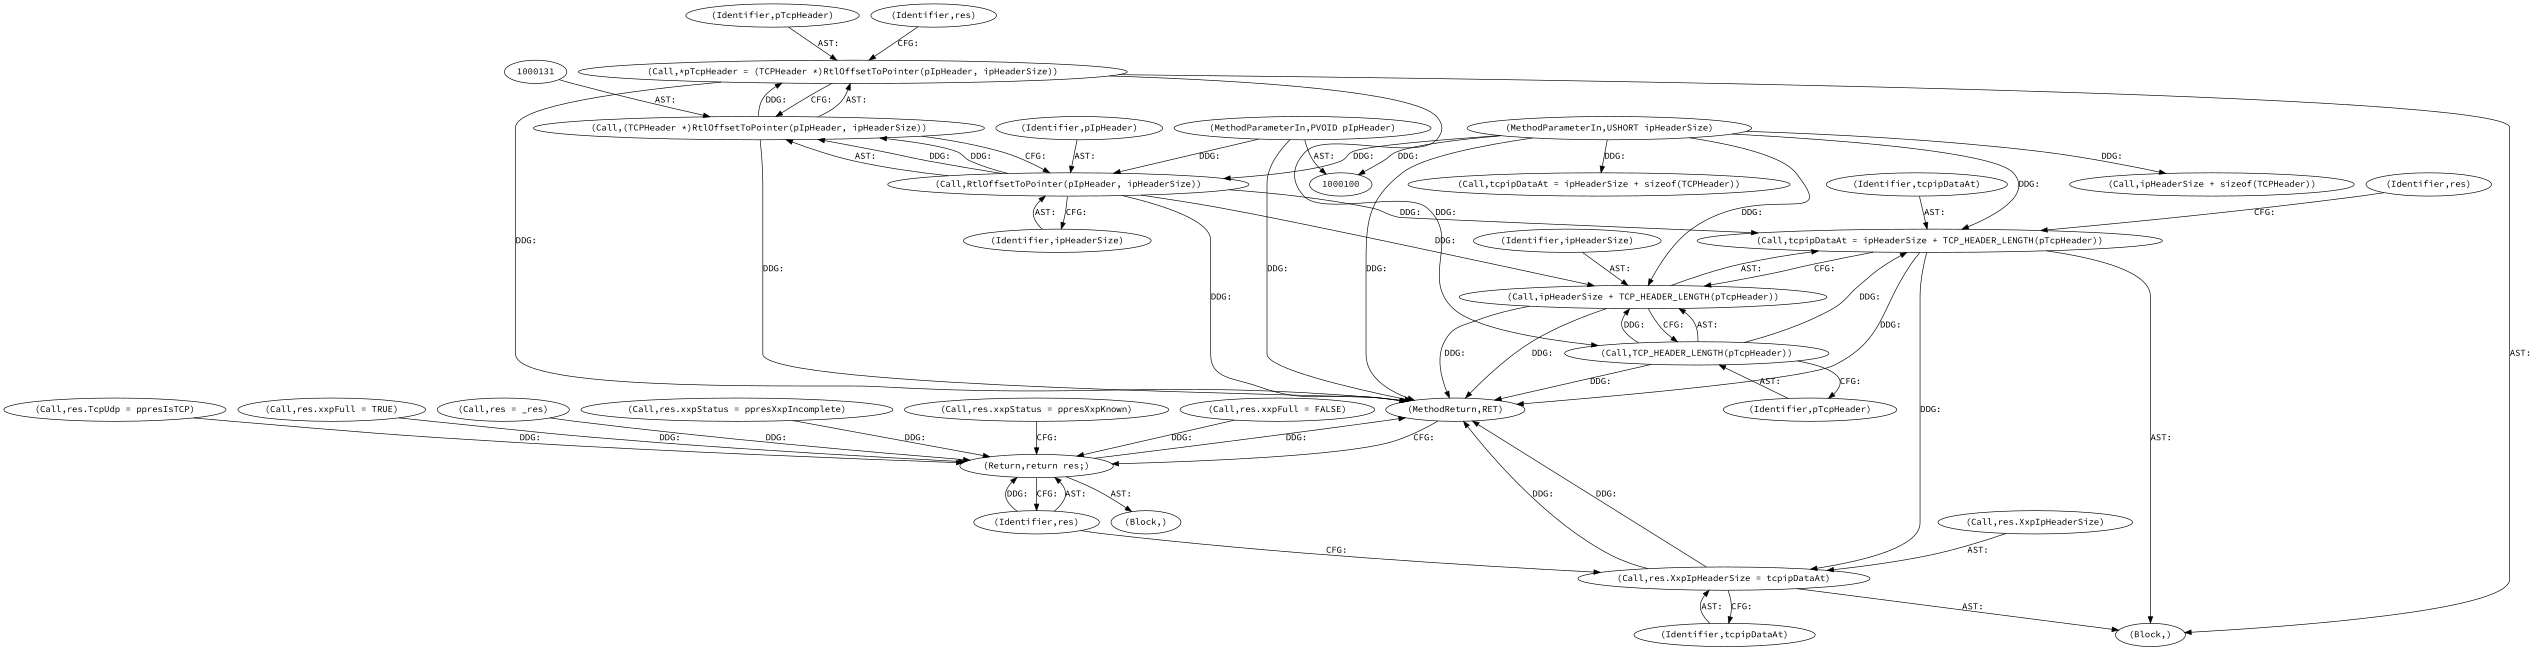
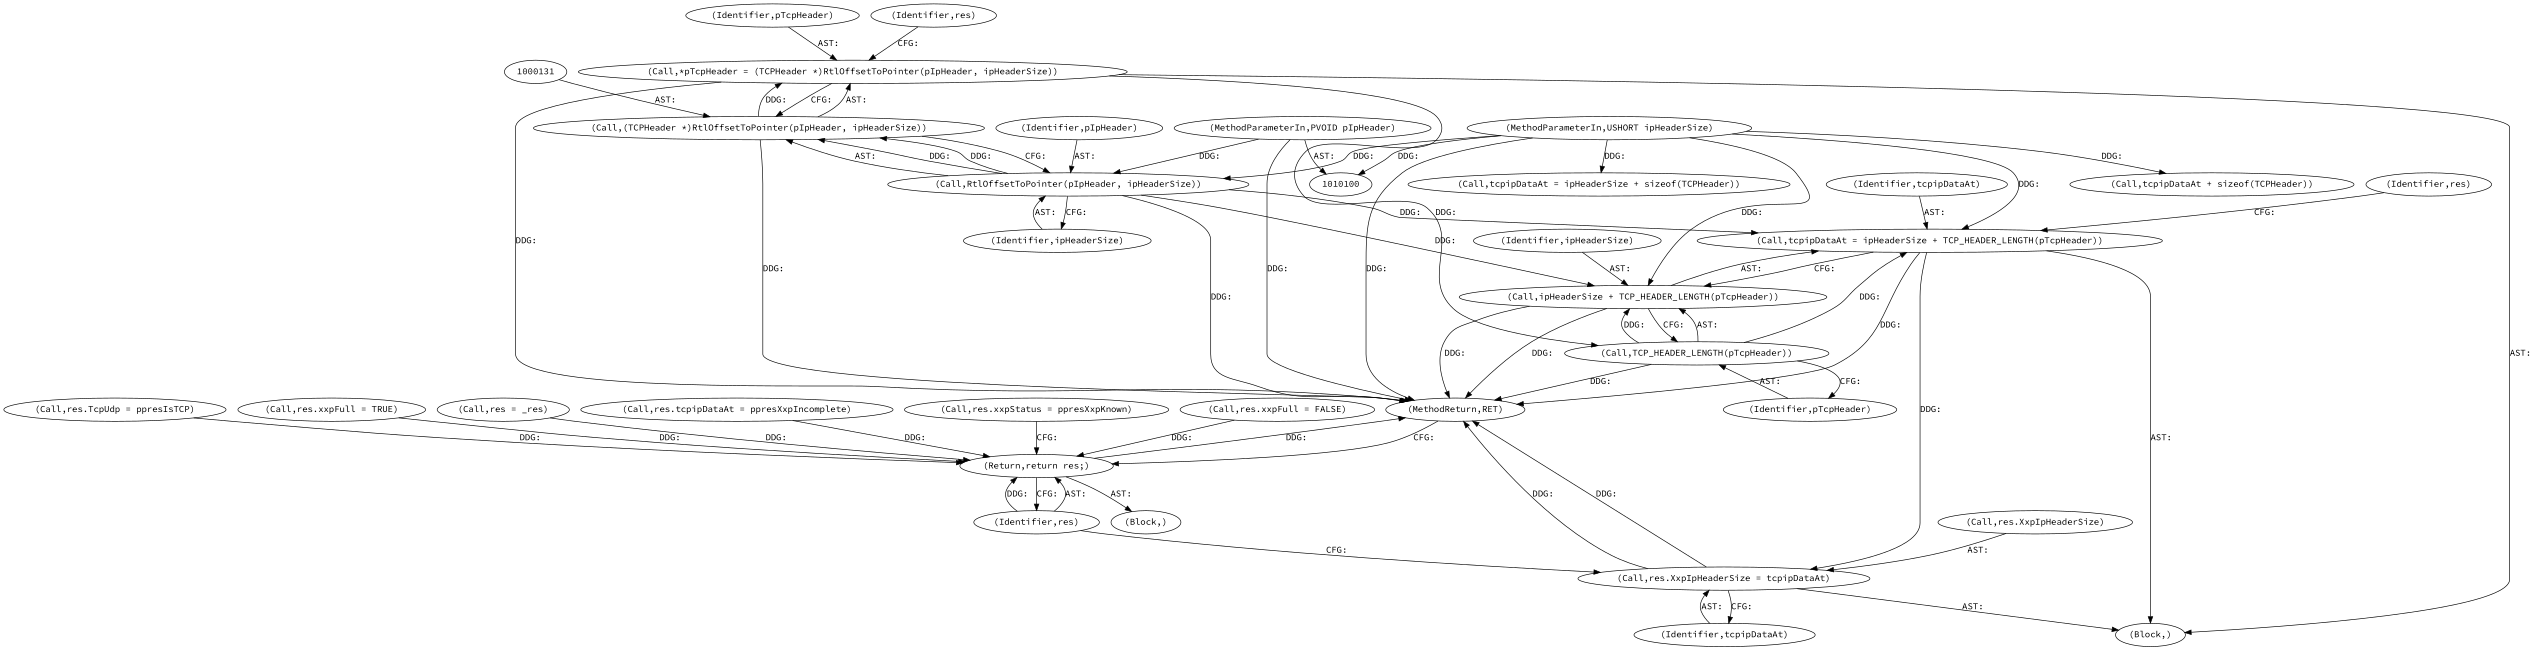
(1341, 184) -> (1341, 184)
(2212, 184) -> (2212, 184)
(737, 410) -> (737, 410)
